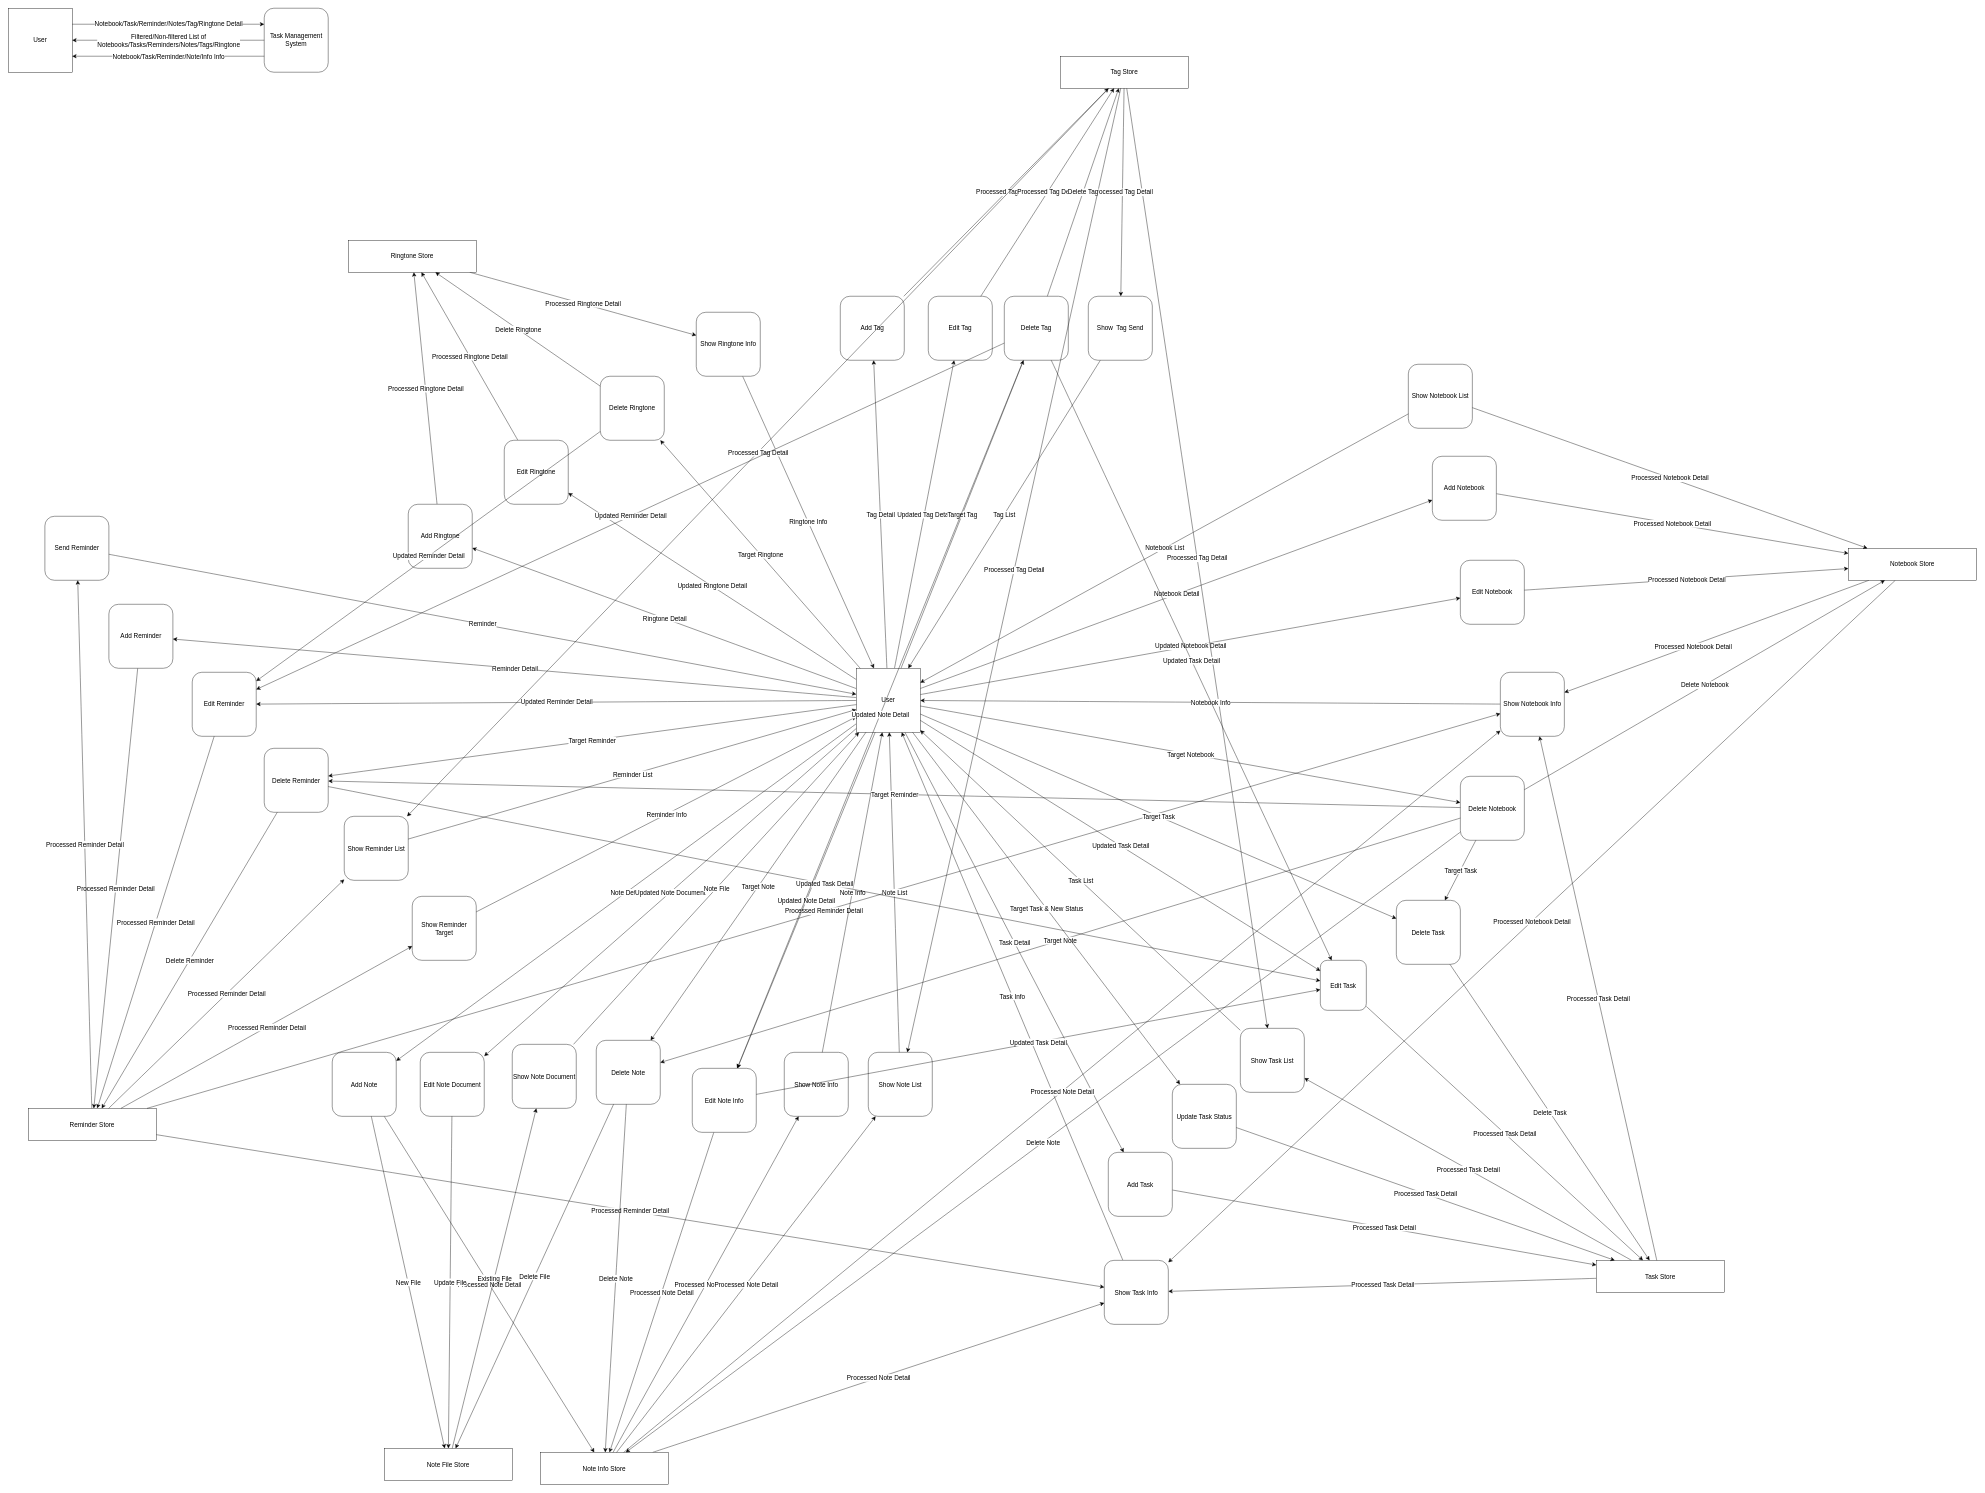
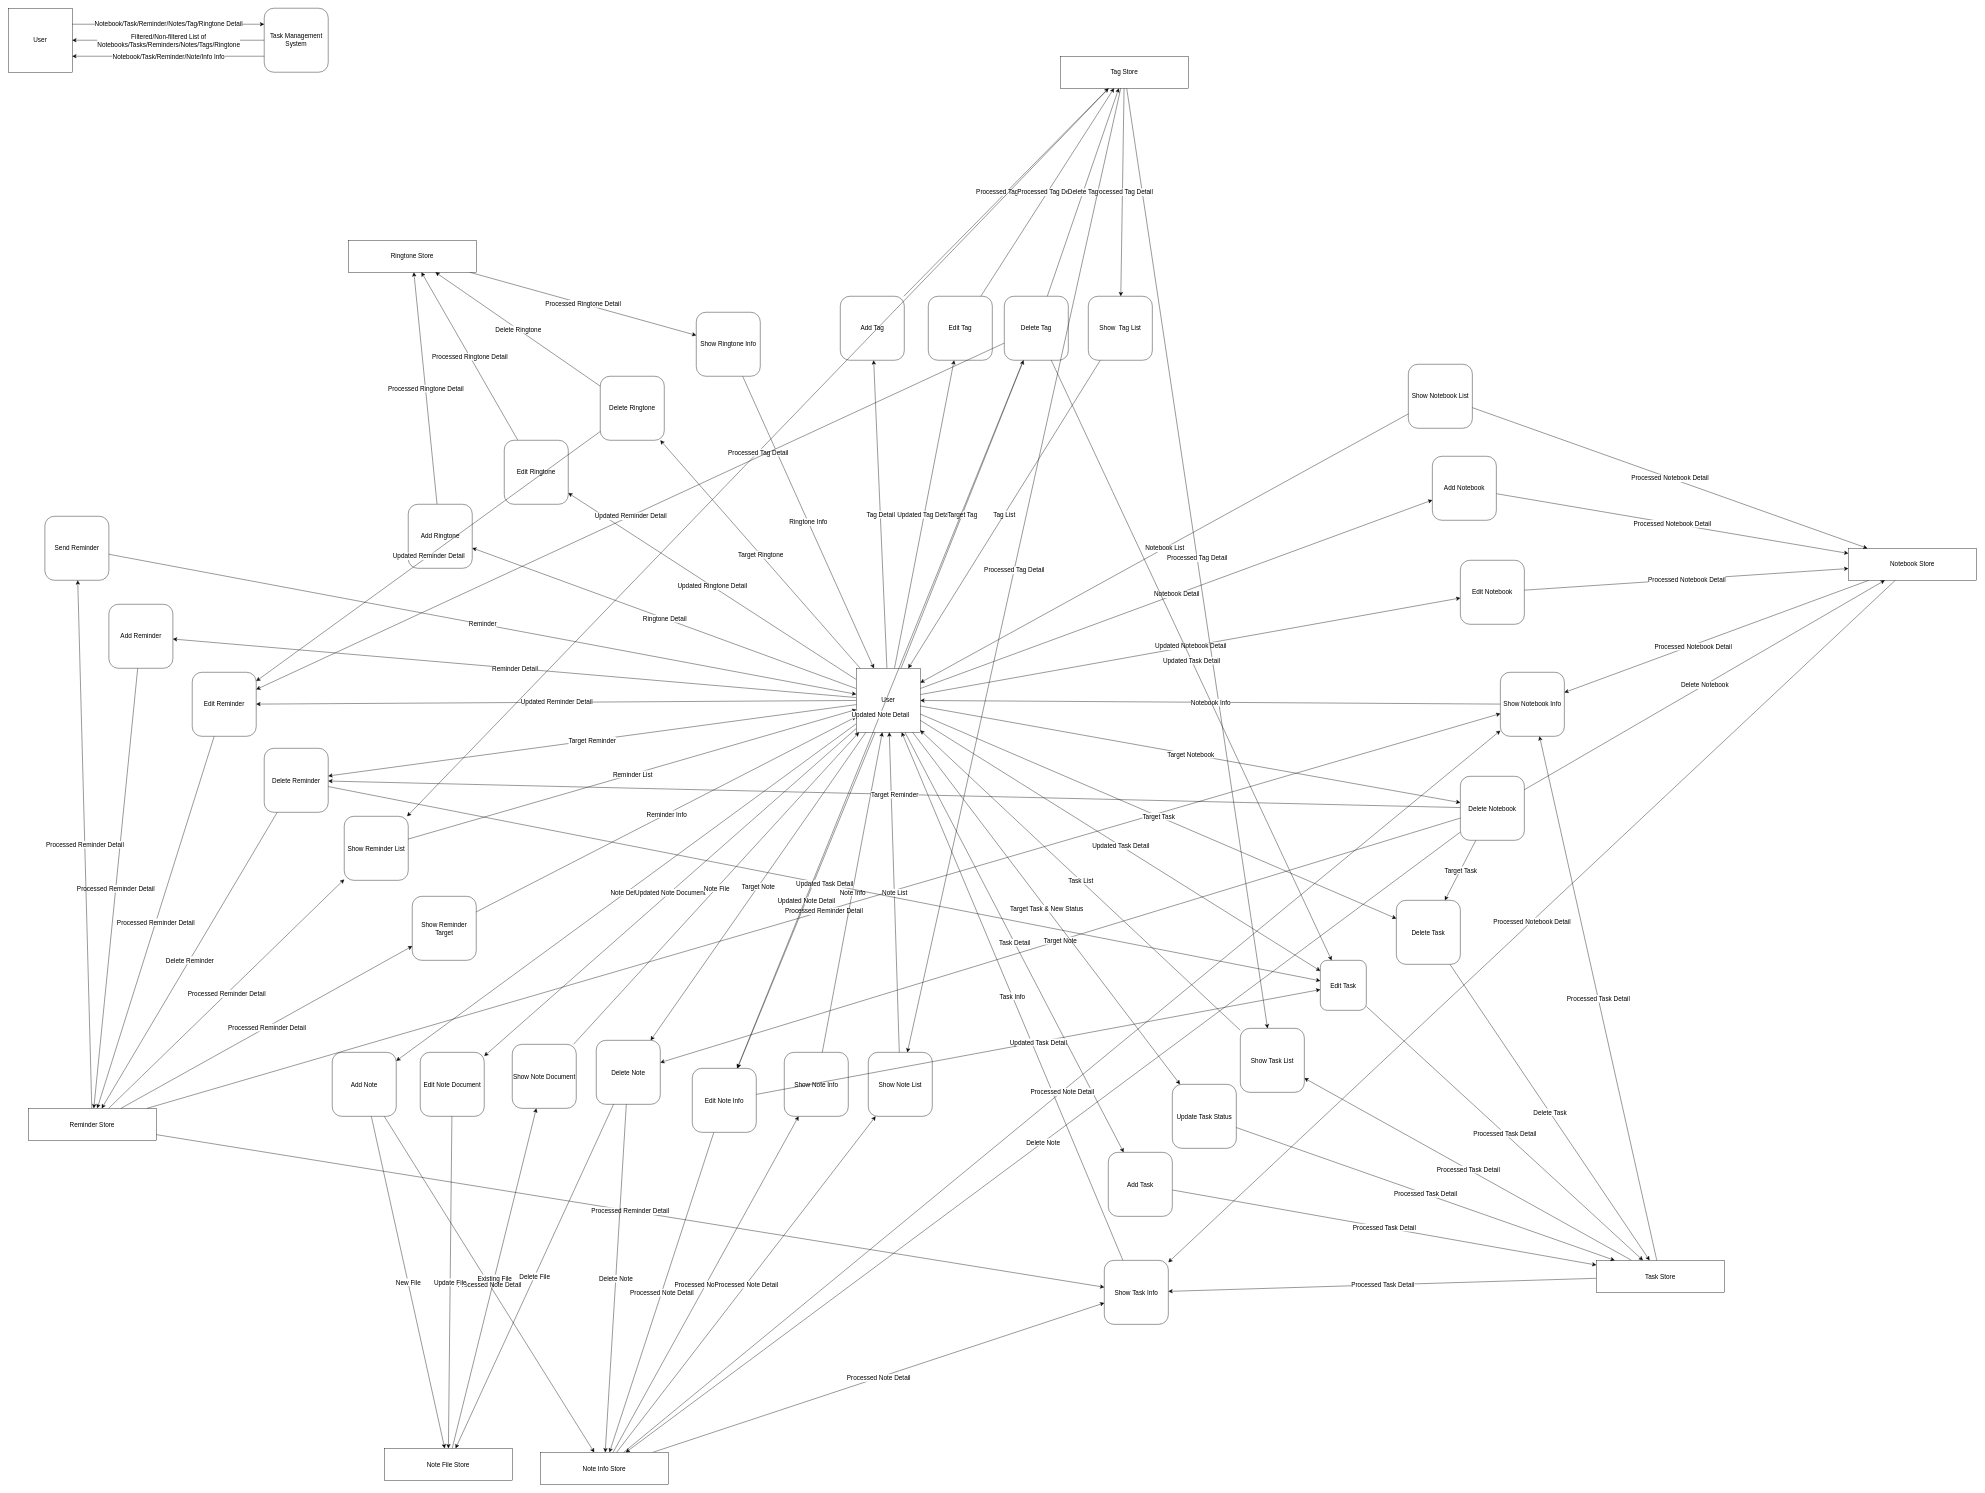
(1120, 328) -> (1120, 328)
